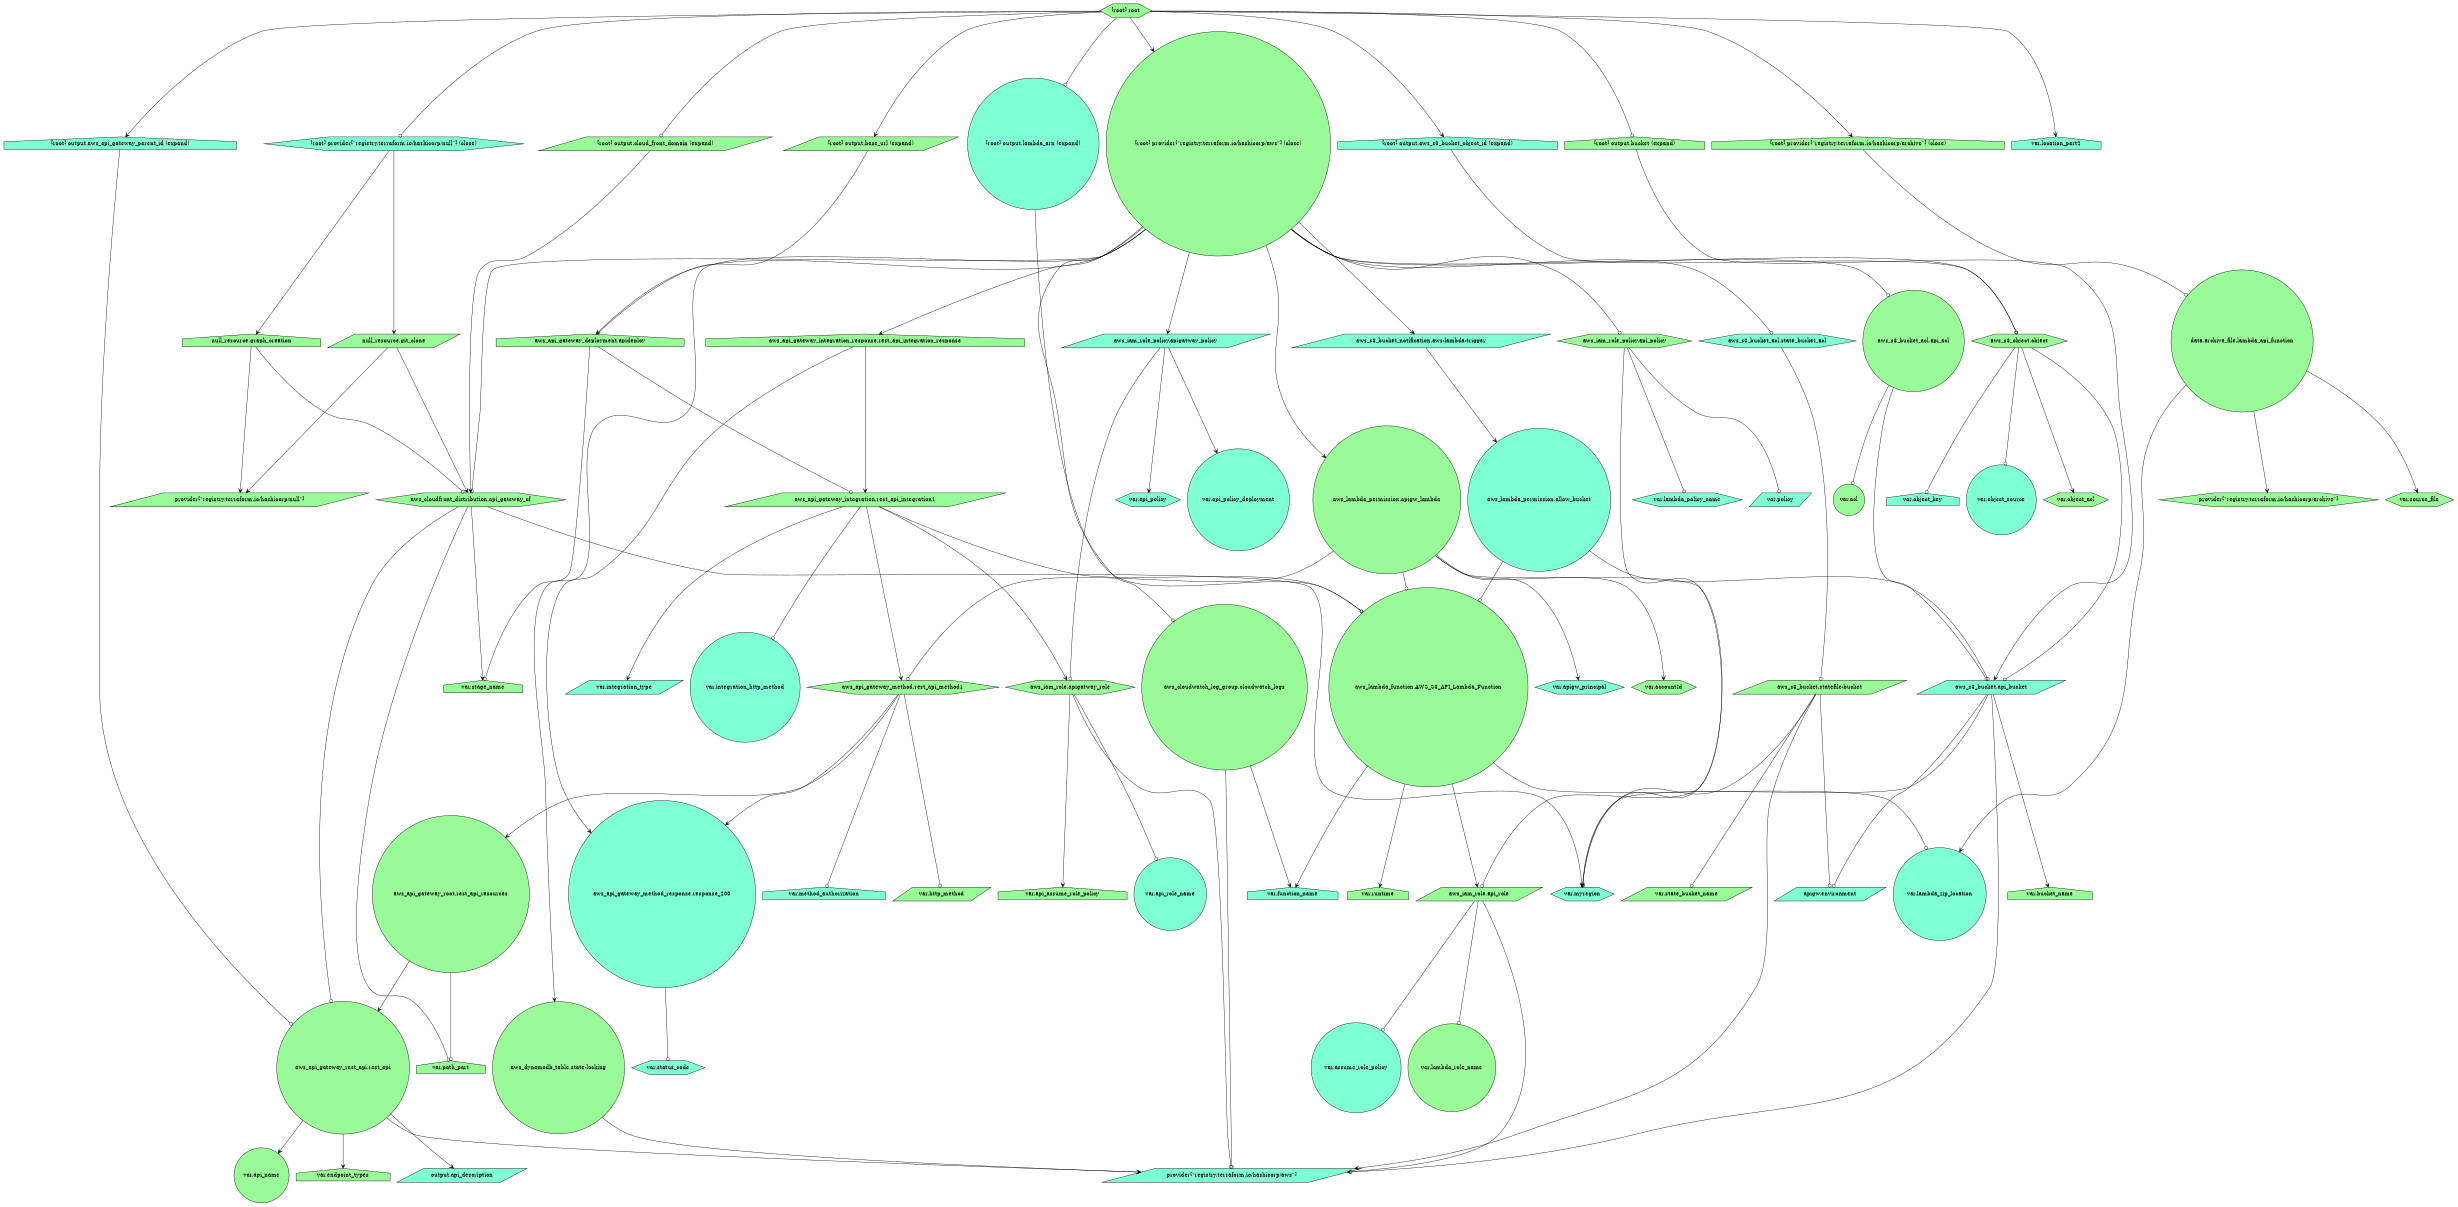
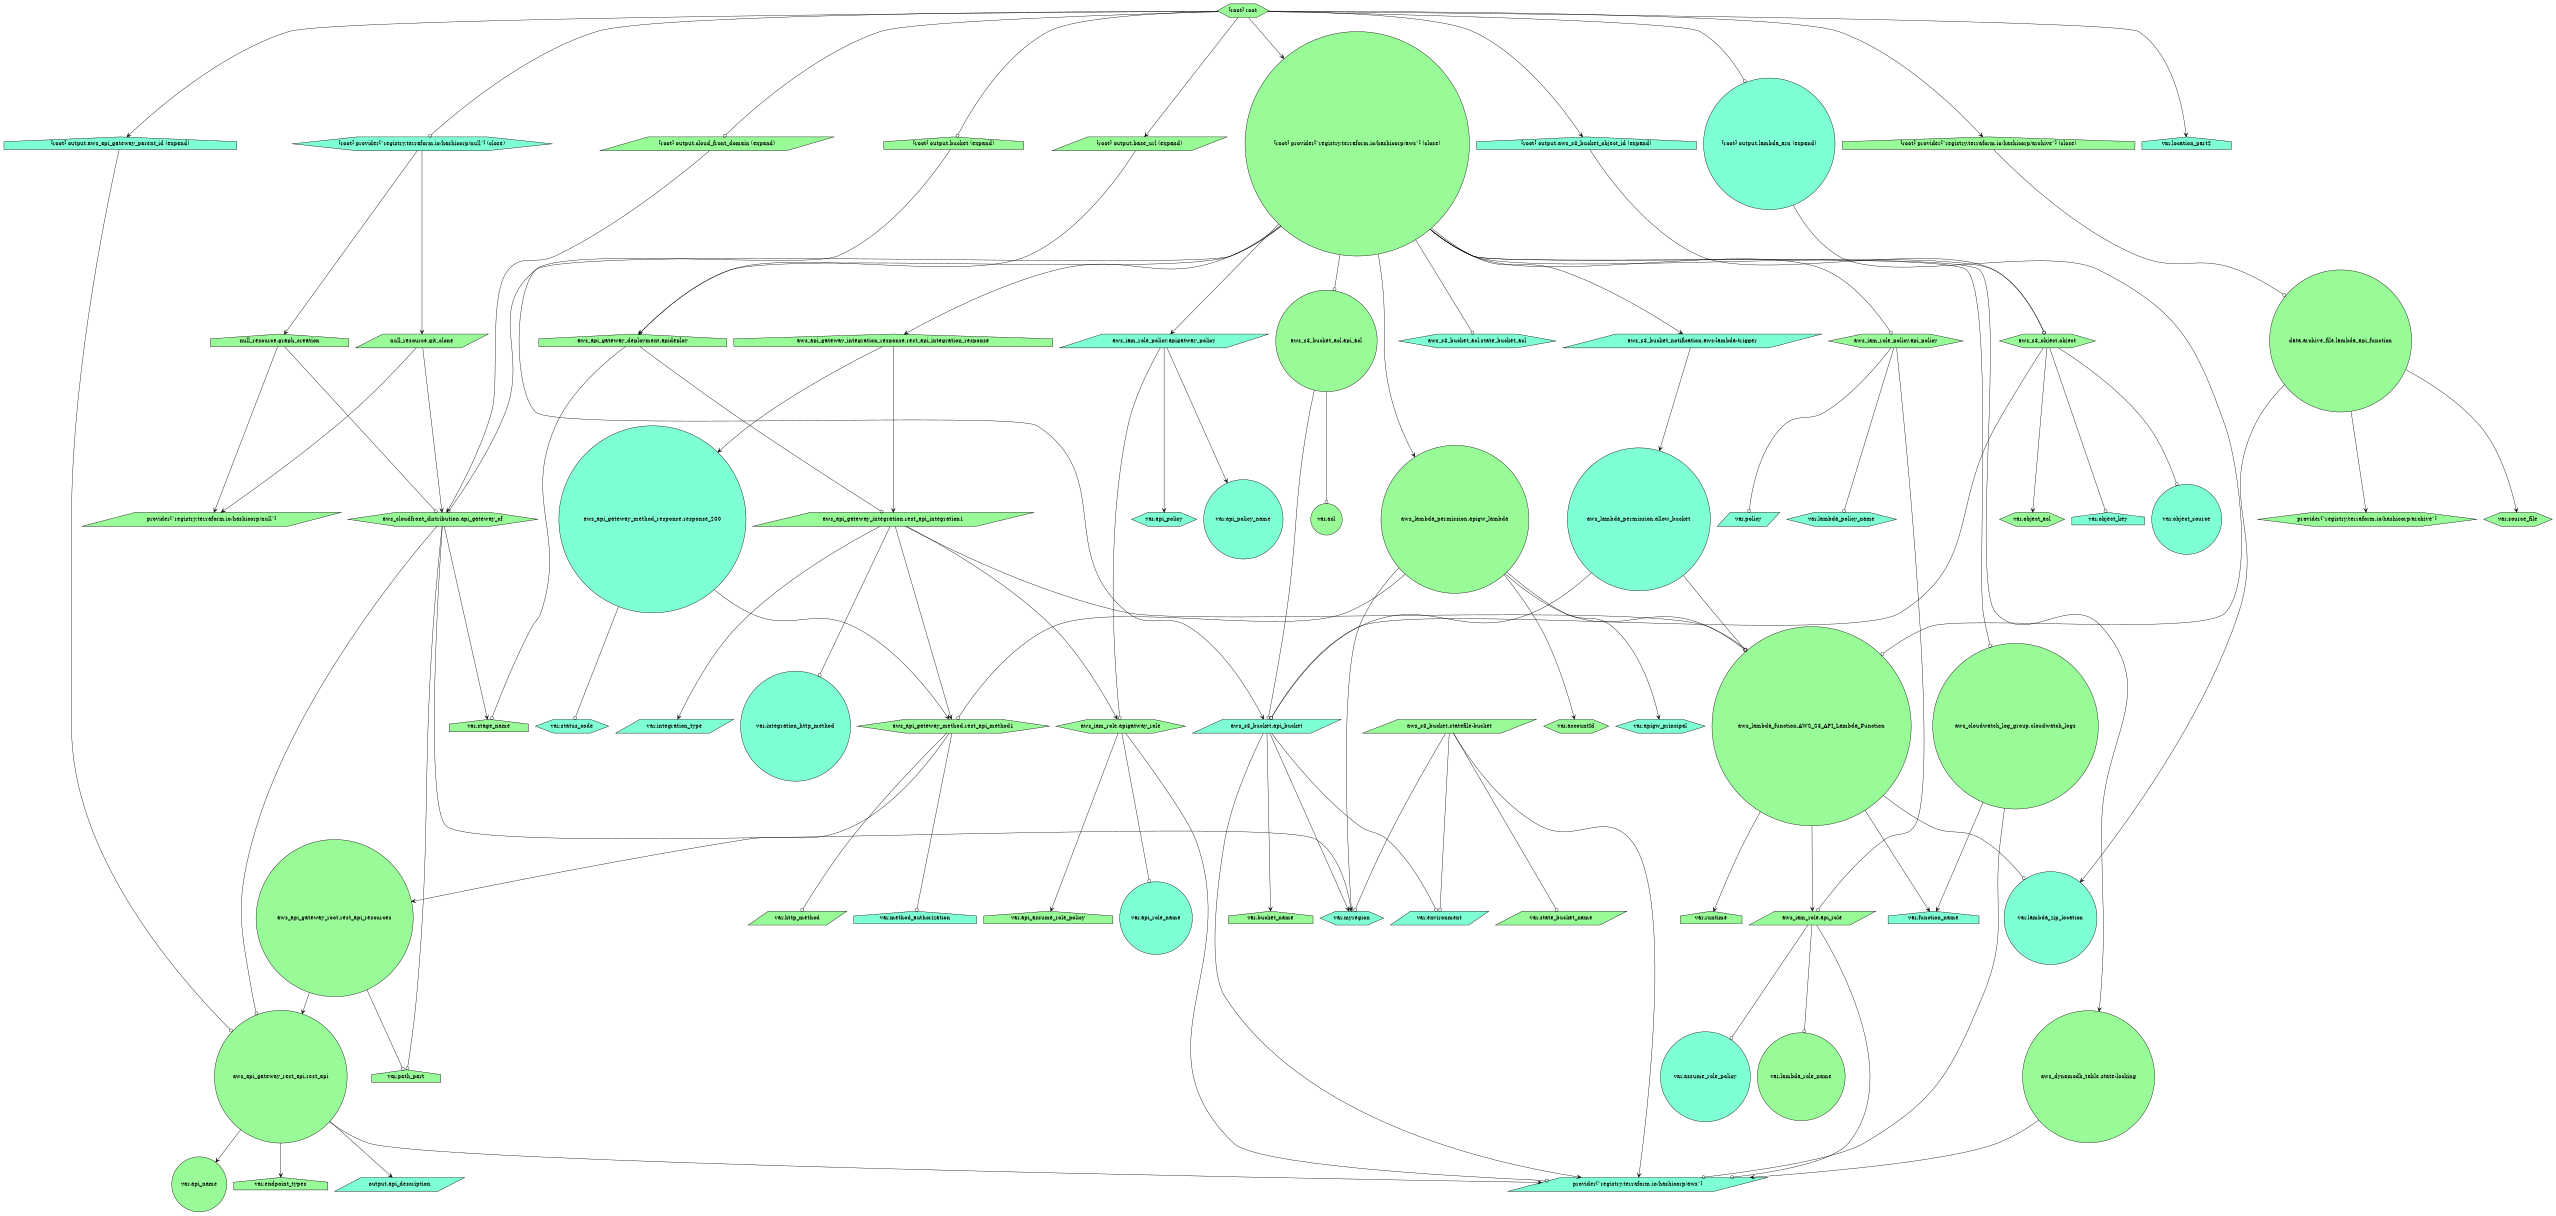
(1238, 500) -> (1243, 519)
(1826, 509) -> none
(828, 770) -> (838, 621)
(1830, 894) -> (1440, 918)
